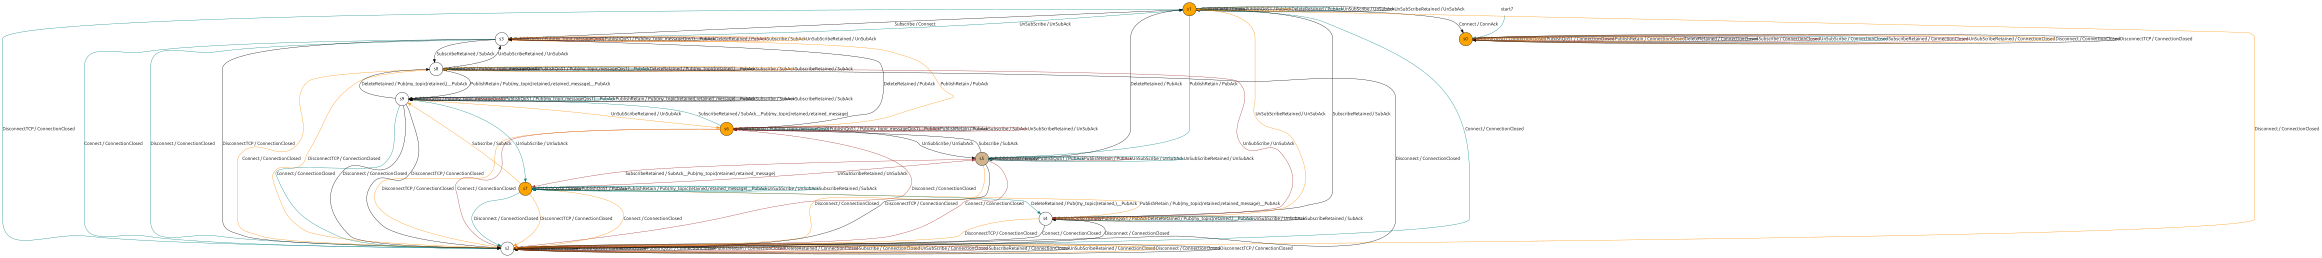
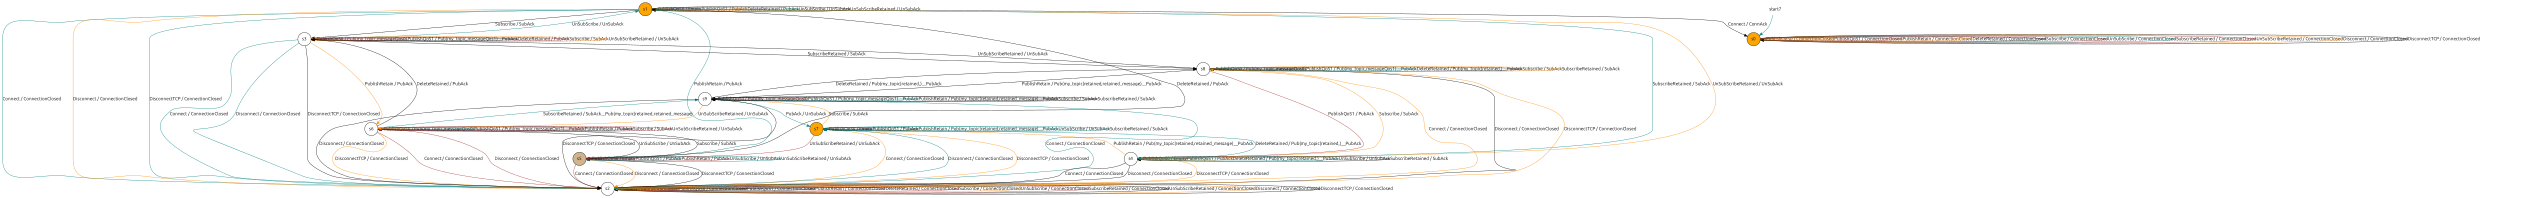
(915, 24) -> (515, 24)
(727, 129) -> (371, 129)
(542, 144) -> (806, 114)
(1269, 144) -> (1351, 114)
none -> (1362, 150)
(755, 165) -> none
(1333, 184) -> (1455, 21)
